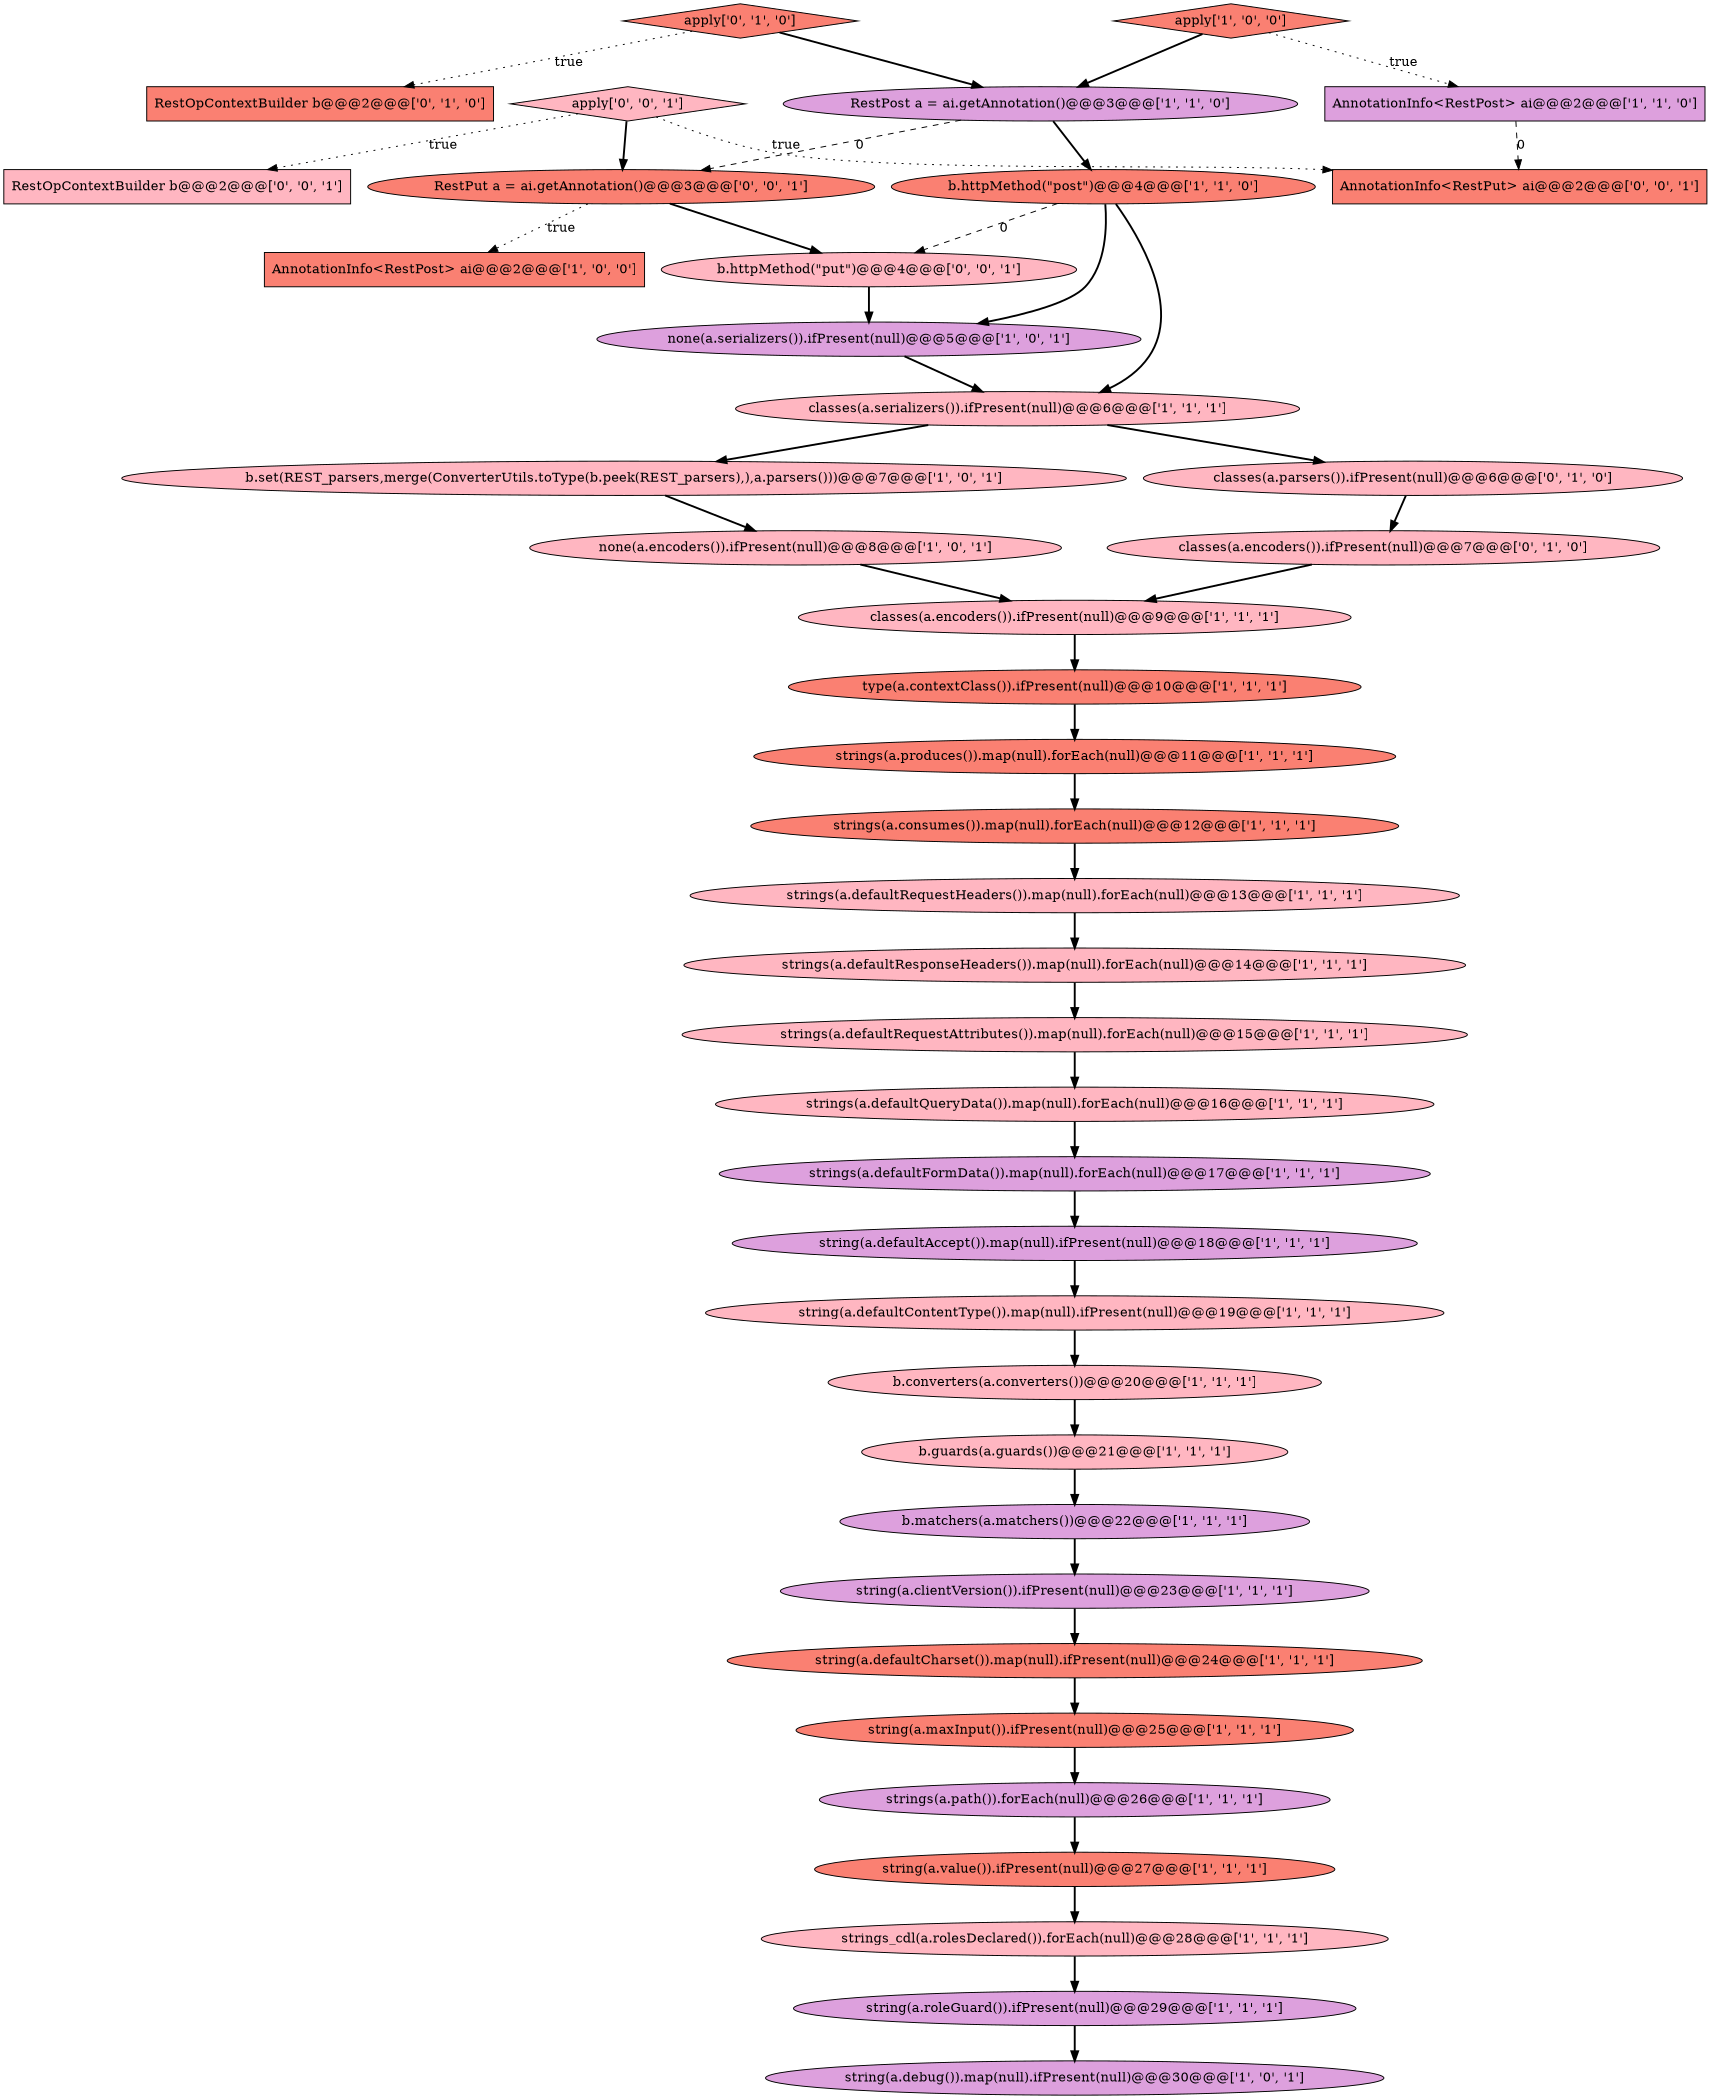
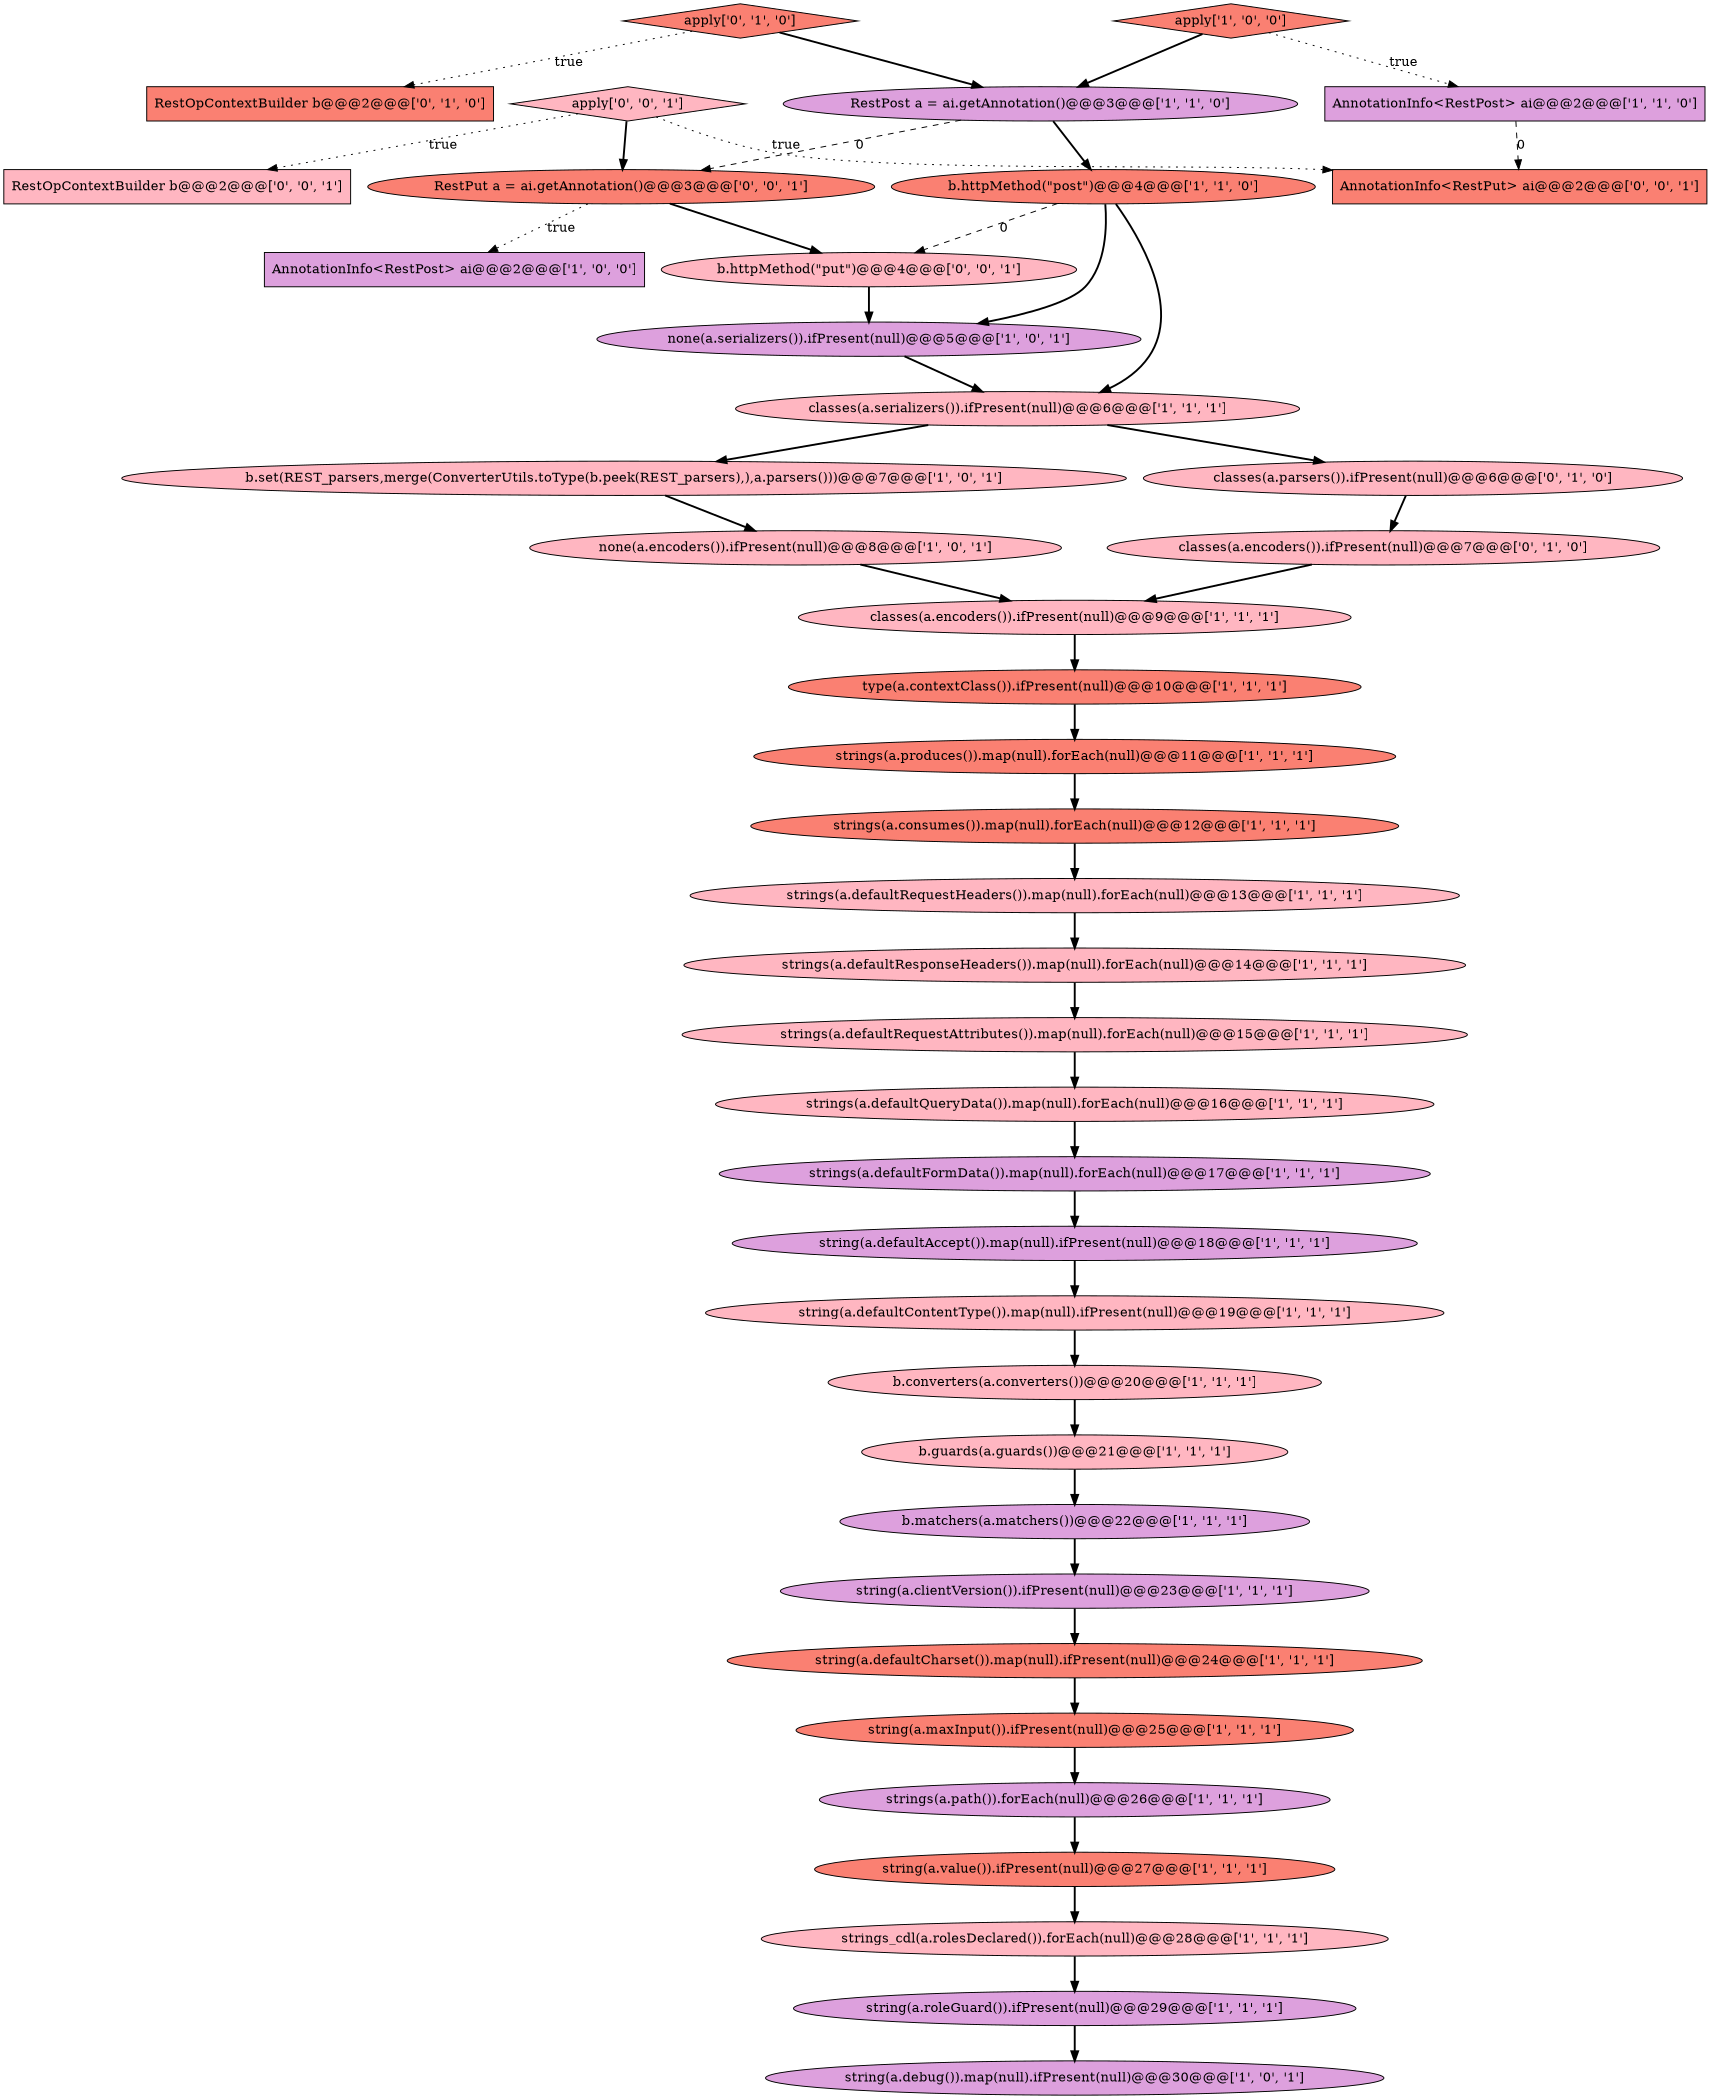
(454, 270) -> (454, 270)
